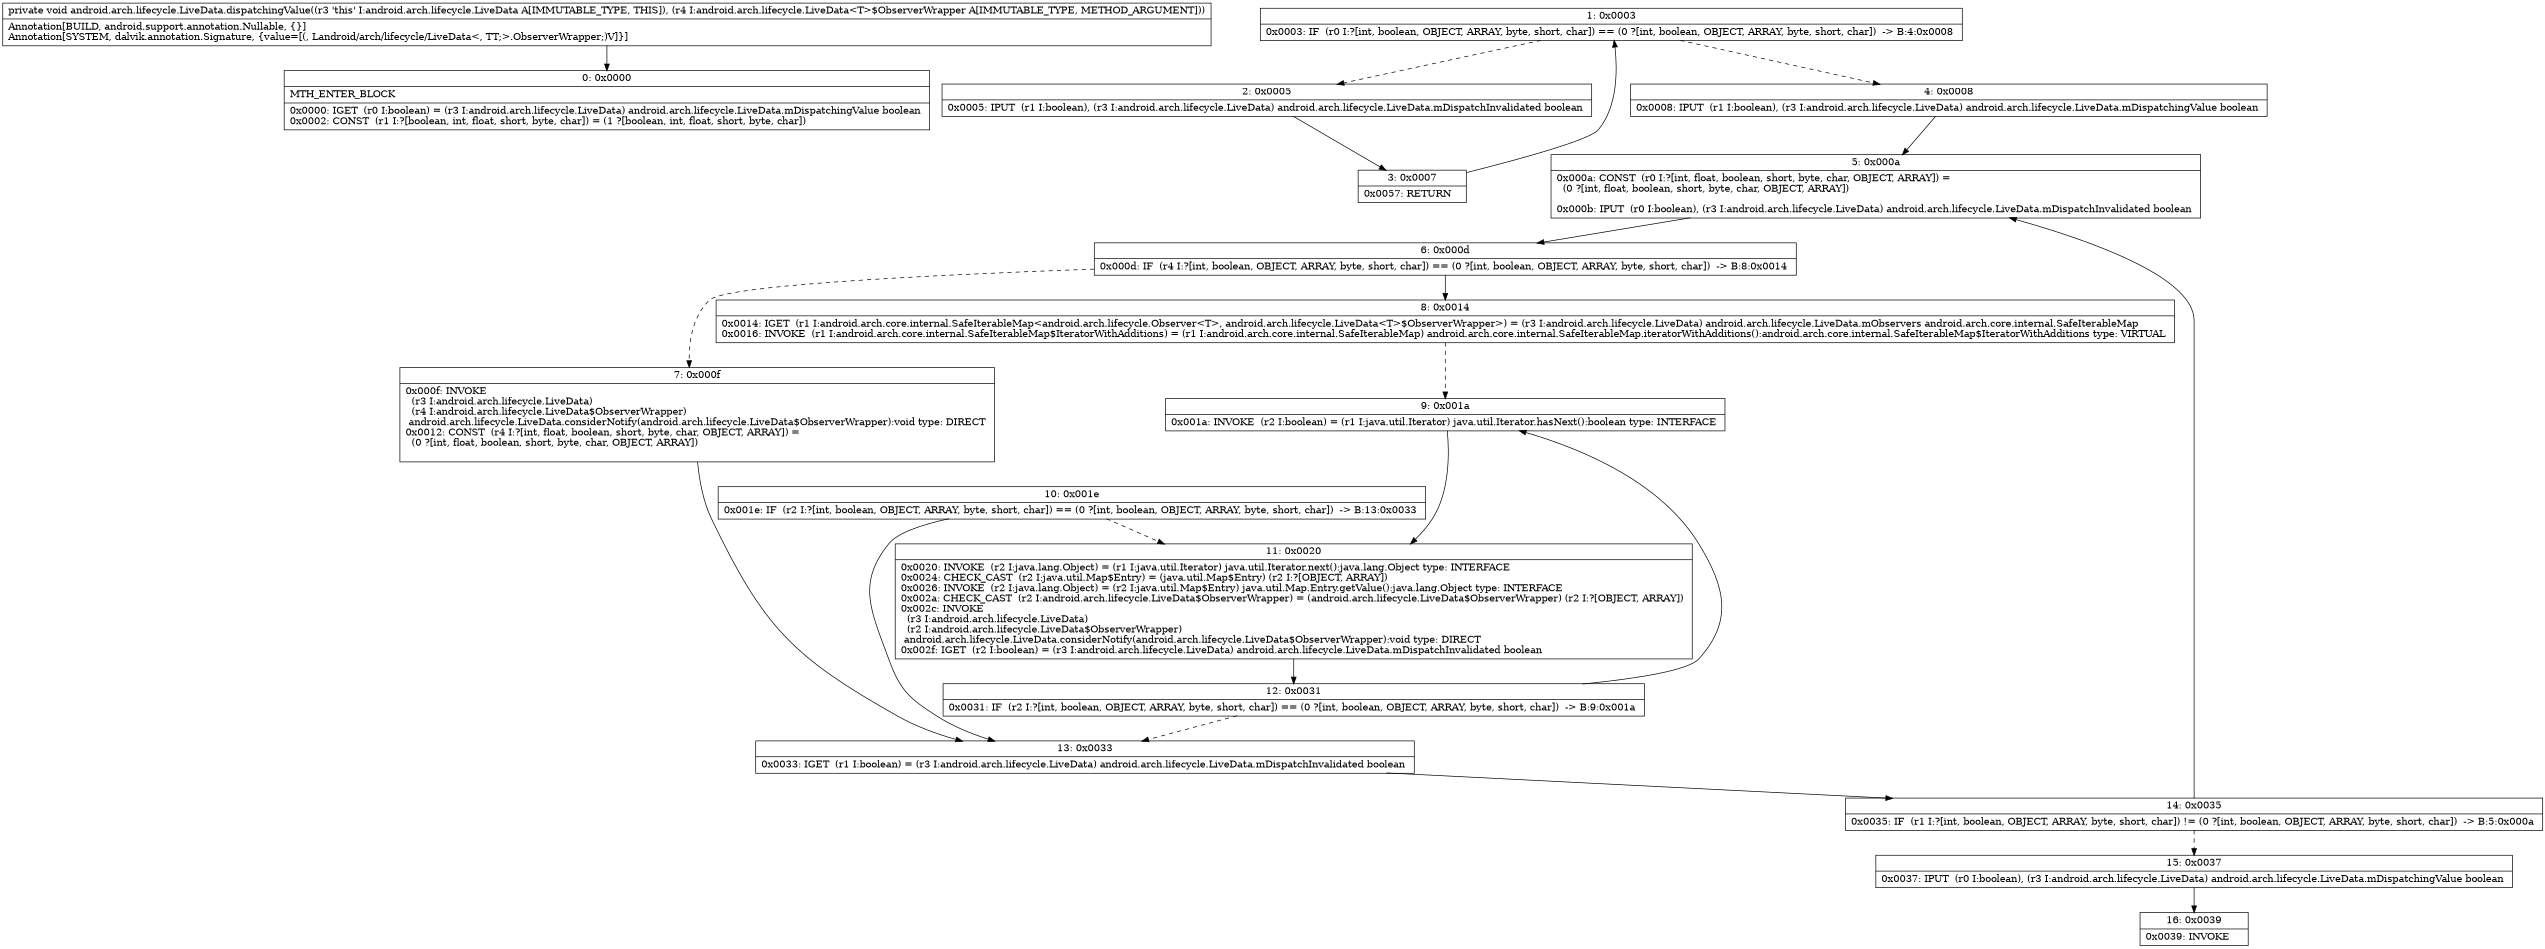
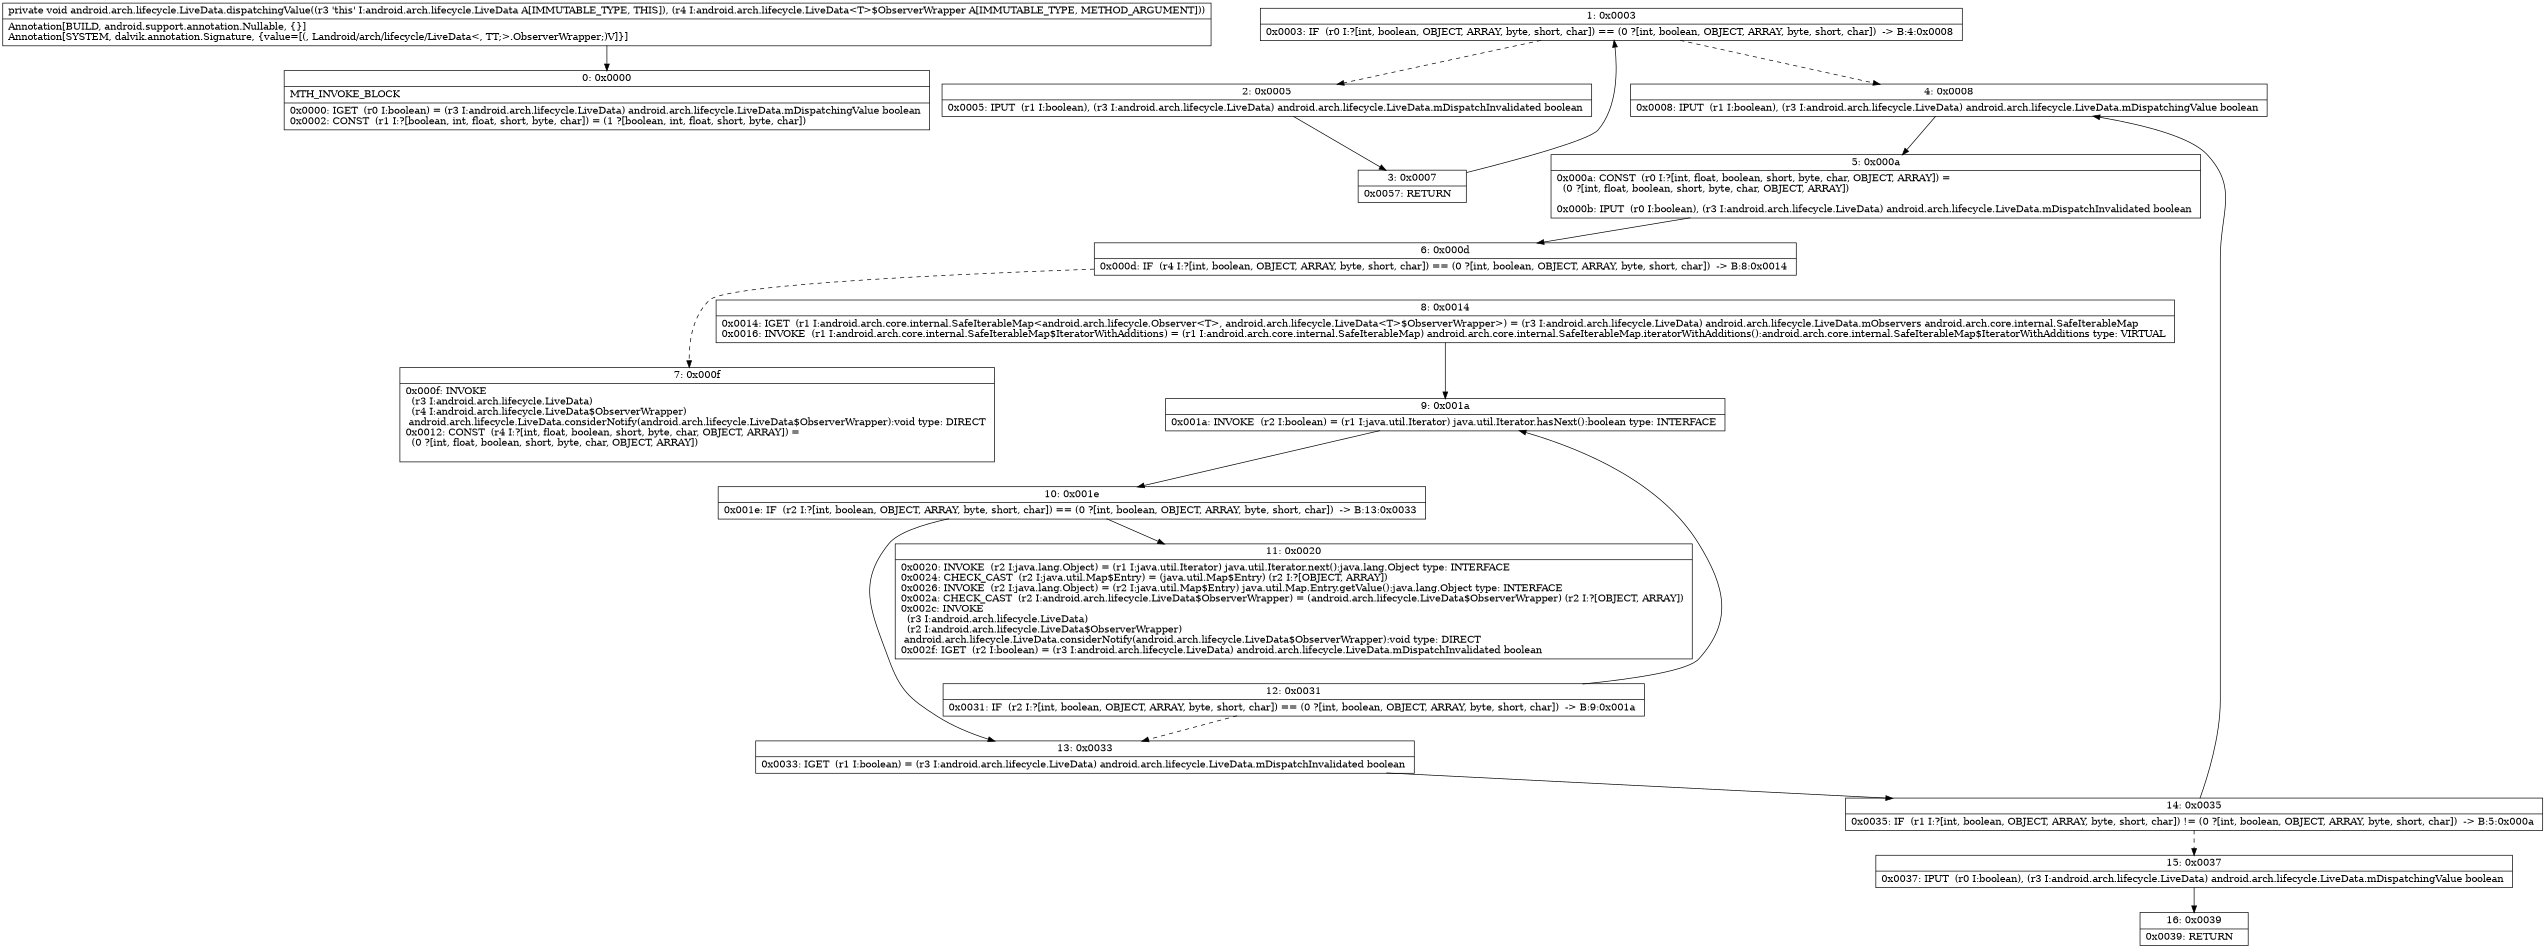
(343, 94) -> (345, 94)
(1445, 284) -> none
(1445, 367) -> (1445, 367)
(2194, 453) -> (2220, 418)
(1444, 489) -> (1262, 458)
(1132, 530) -> (1132, 530)
(786, 637) -> none
(1294, 668) -> none
(2192, 937) -> (2194, 937)
